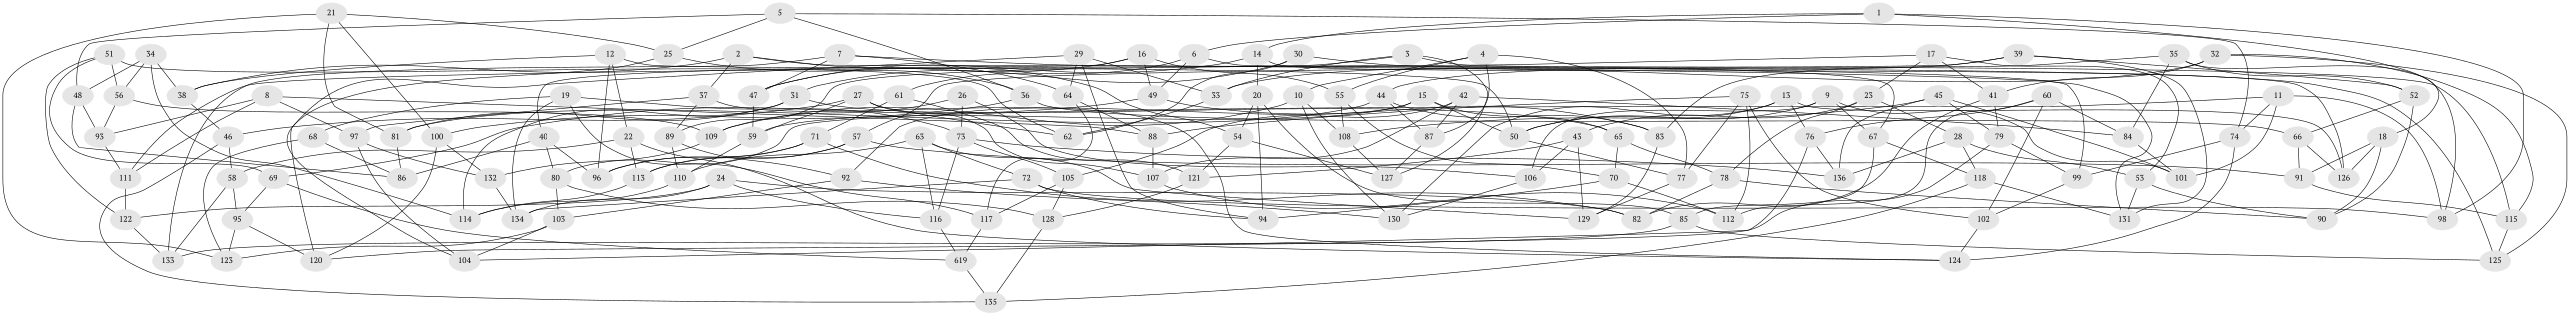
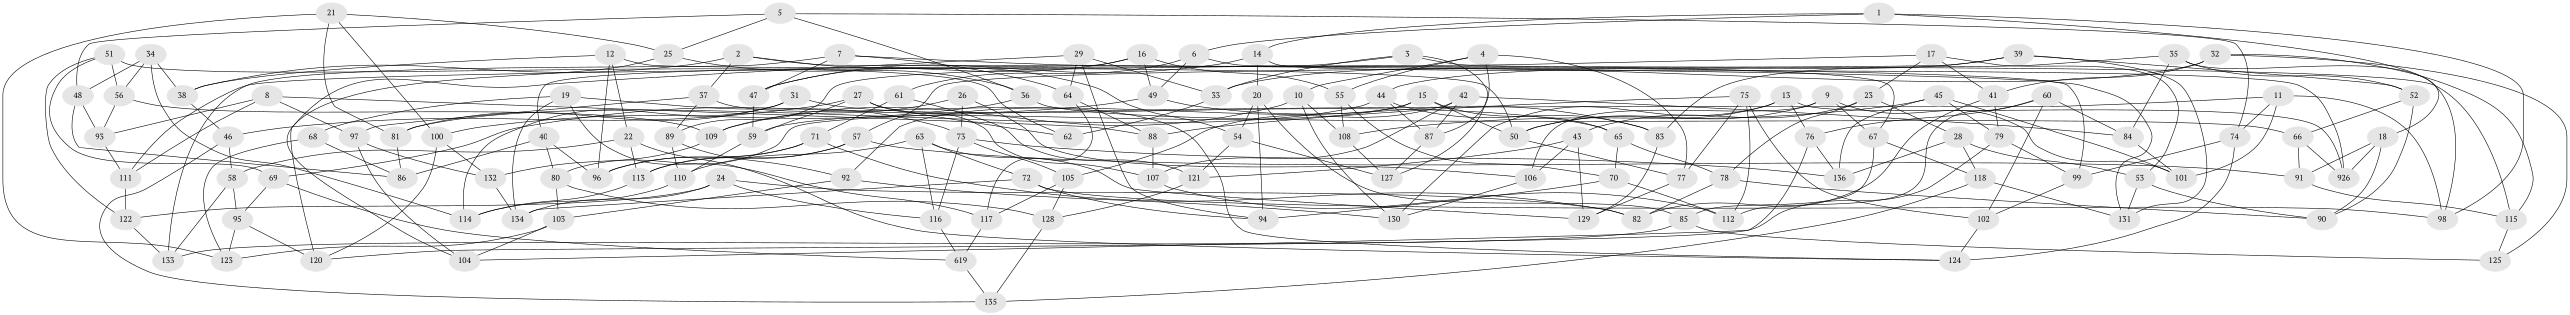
(1299, 54) -> none
(2344, 178) -> (2344, 178)
